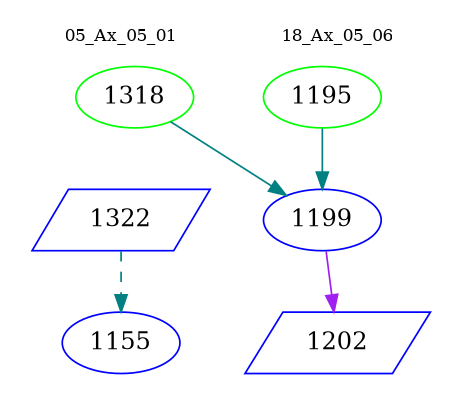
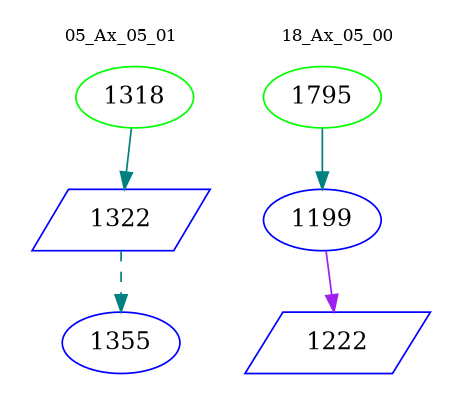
(338, 37) -> (338, 37)
(322, 97) -> (322, 97)
(211, 147) -> (129, 150)
(121, 343) -> (121, 343)
(338, 343) -> (338, 343)
